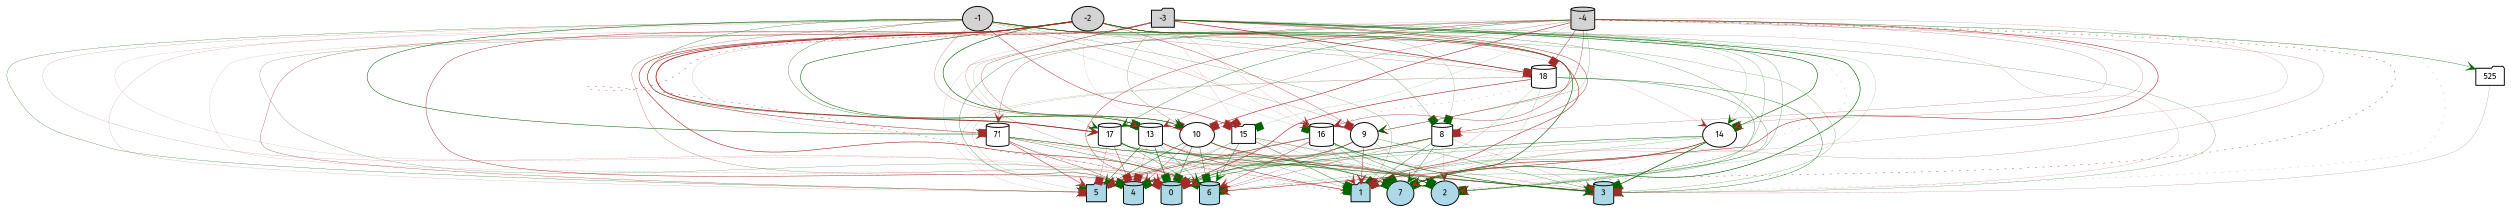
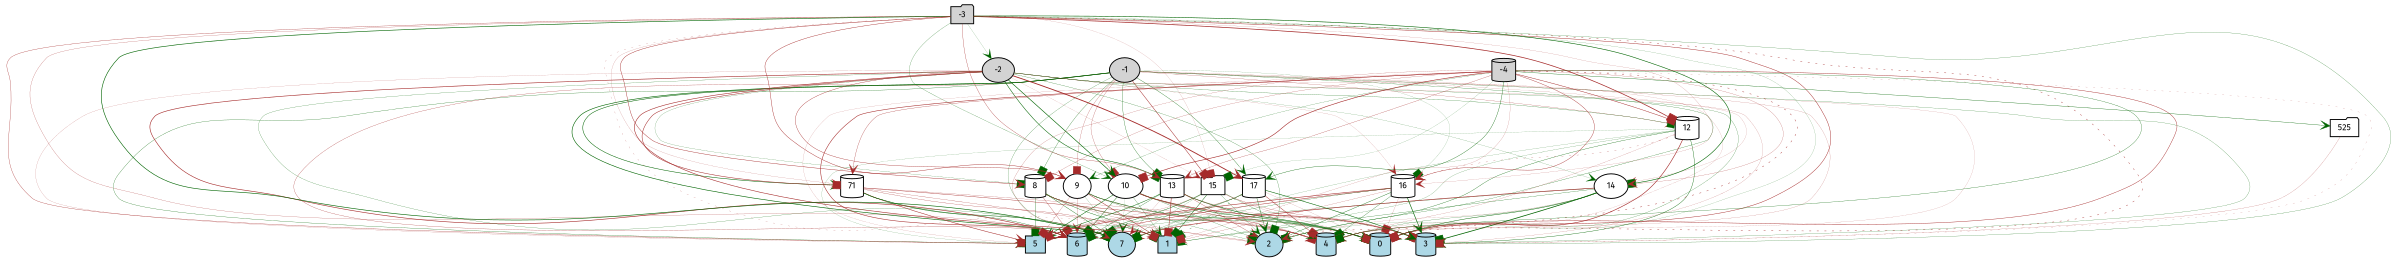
(974, 73) -> (977, 38)
(1544, 77) -> (1687, 128)
(1481, 163) -> (1247, 217)
